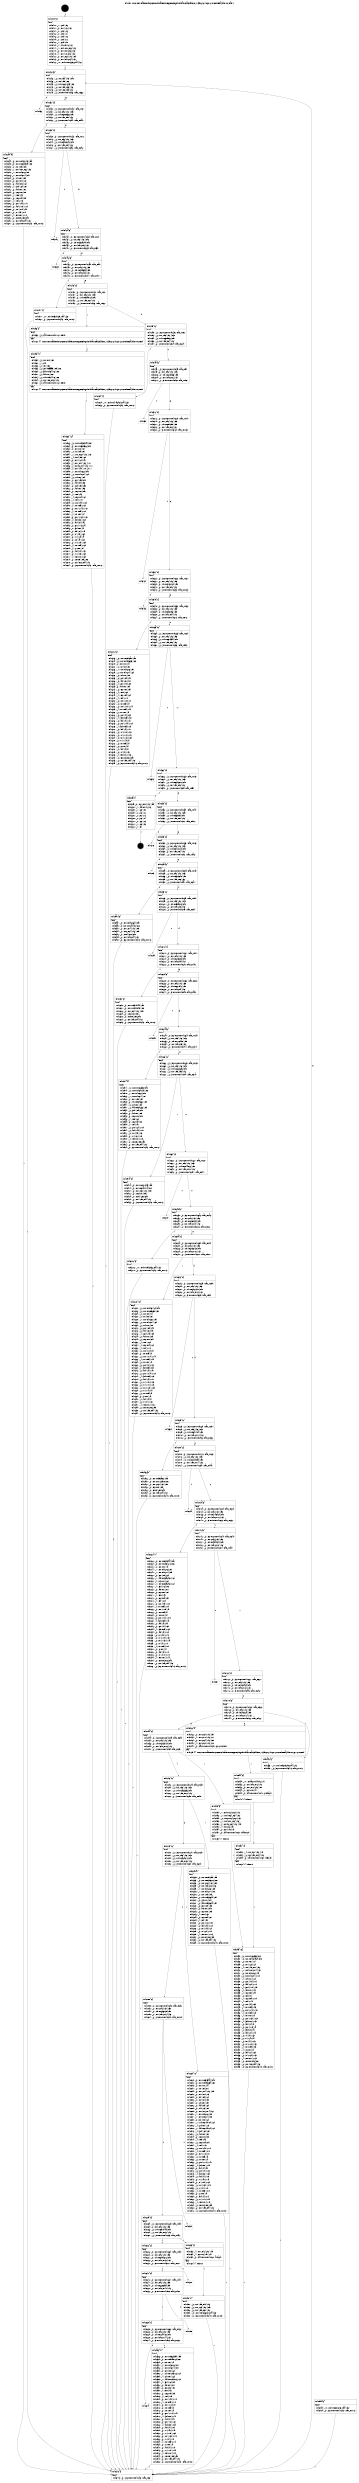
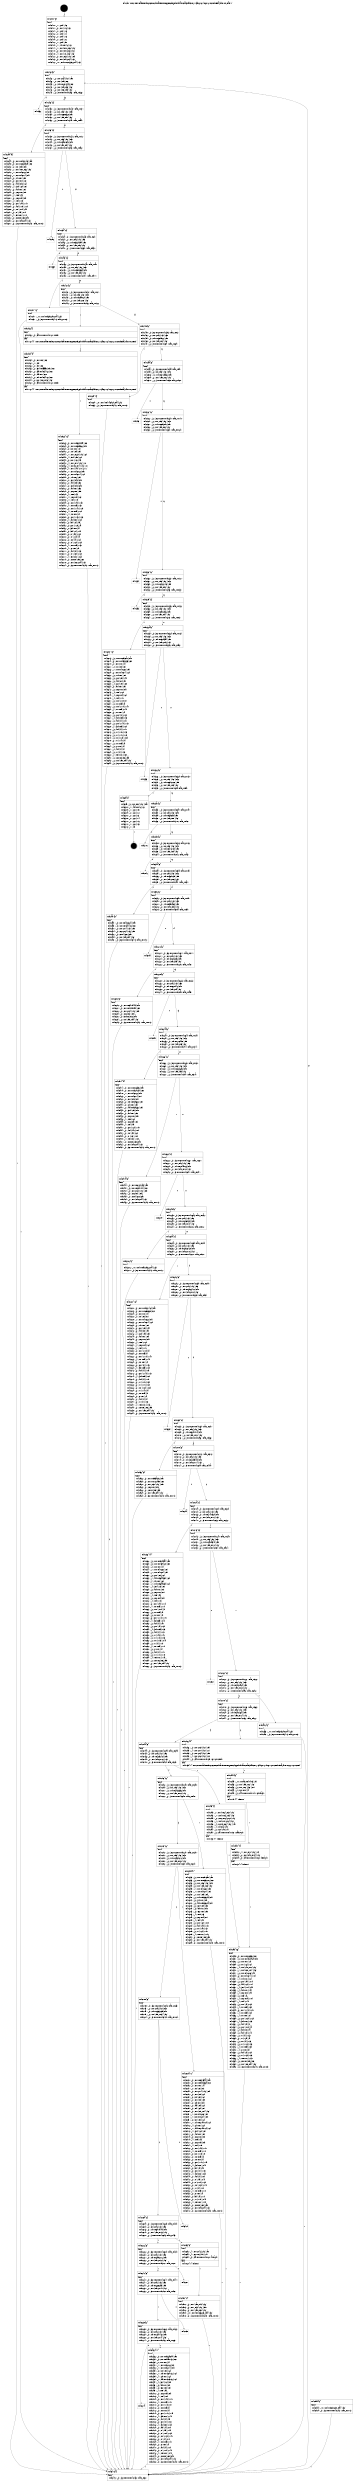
(301, 1722) -> (267, 1707)
